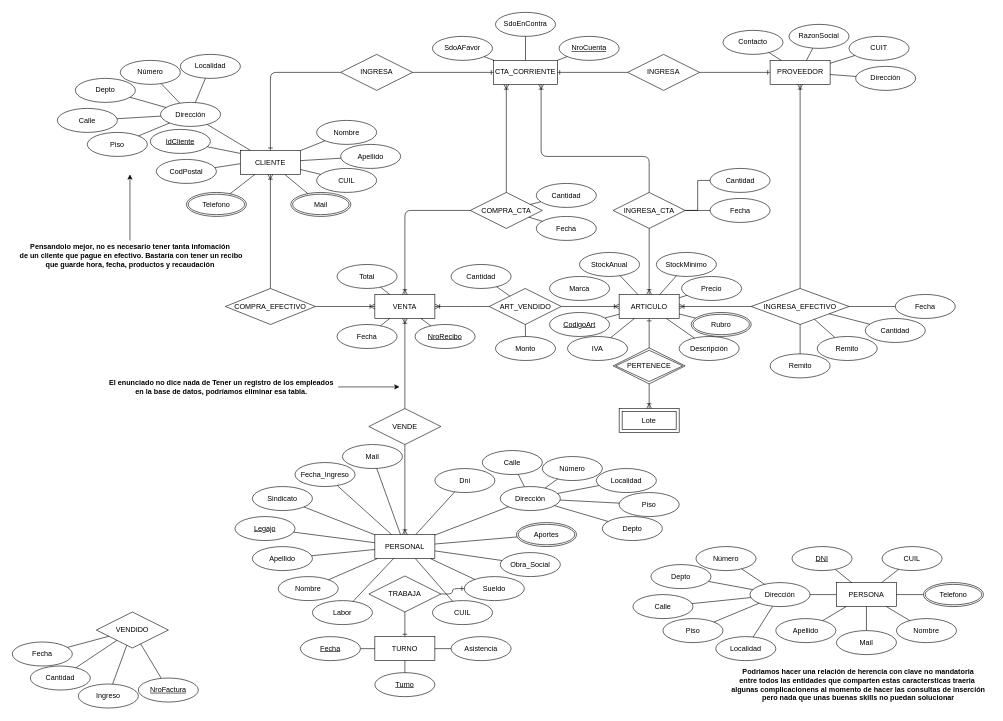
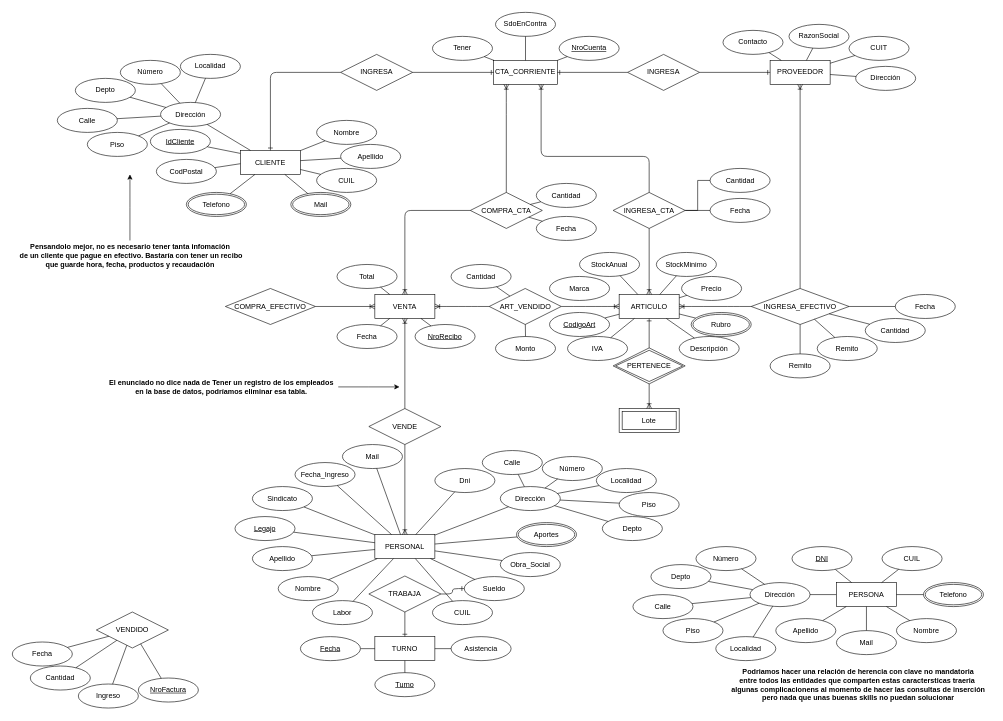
(462, 48) -> (462, 48)
(270, 231) -> none
